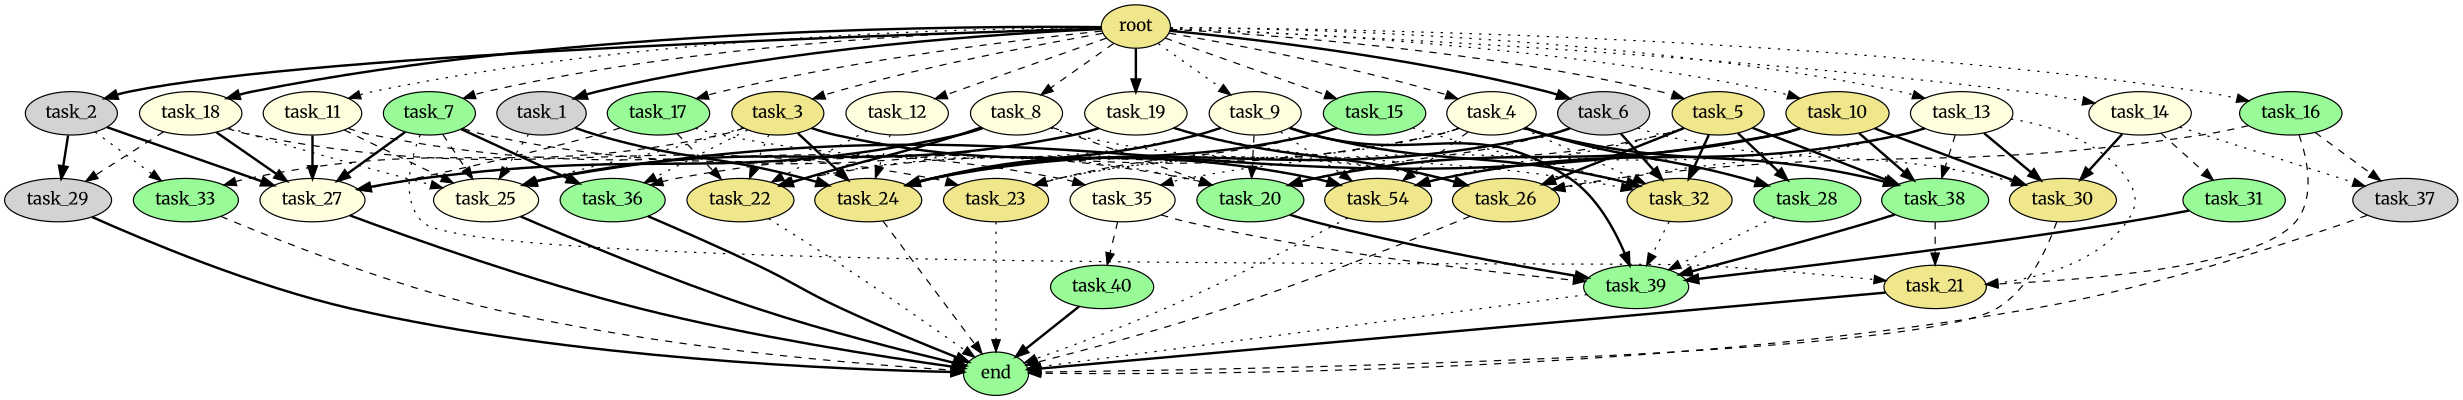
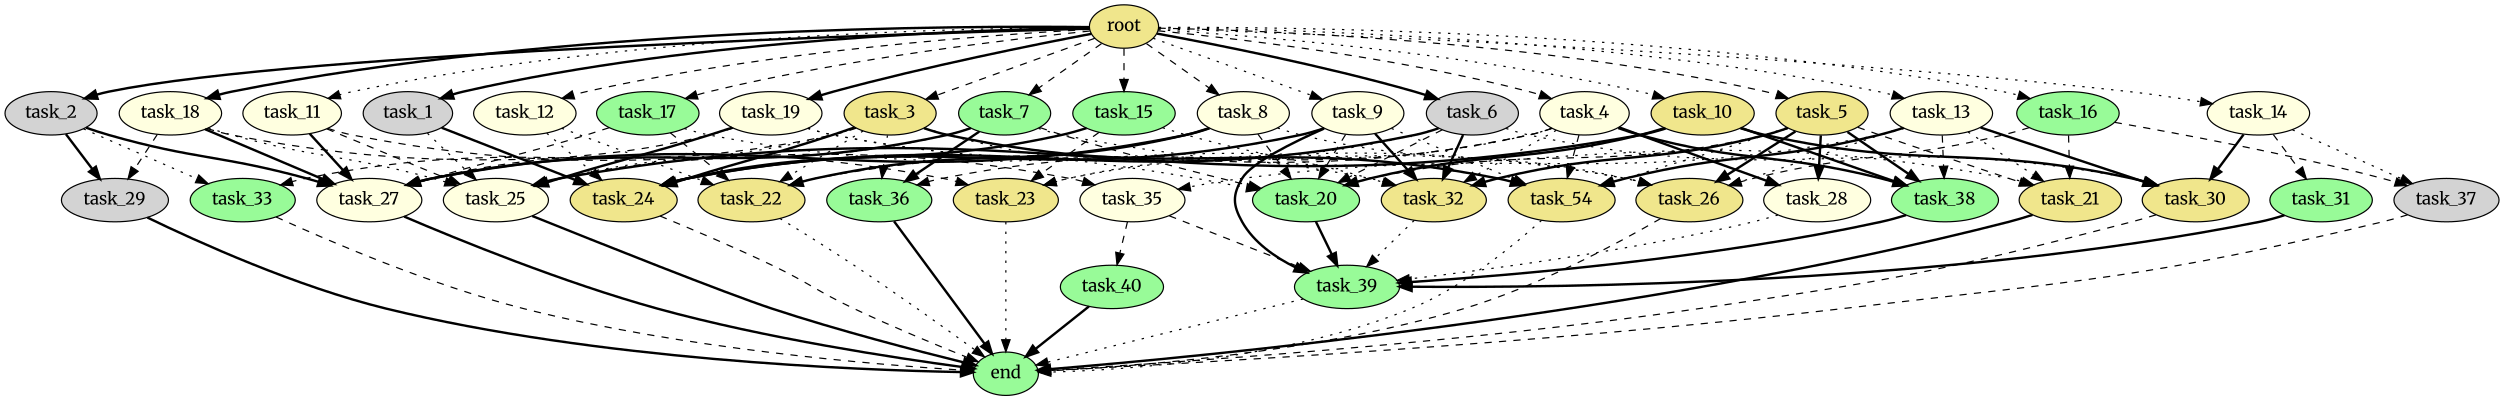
(1314, 156) -> (1223, 157)
(1807, 200) -> (1817, 200)
(1935, 238) -> (1906, 144)
